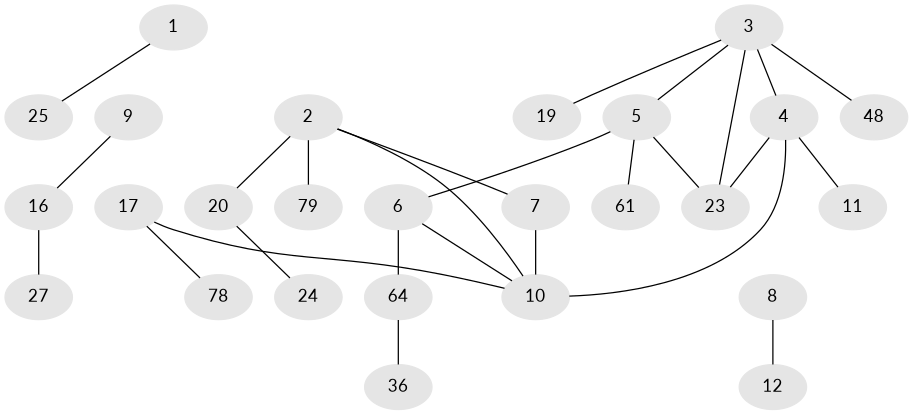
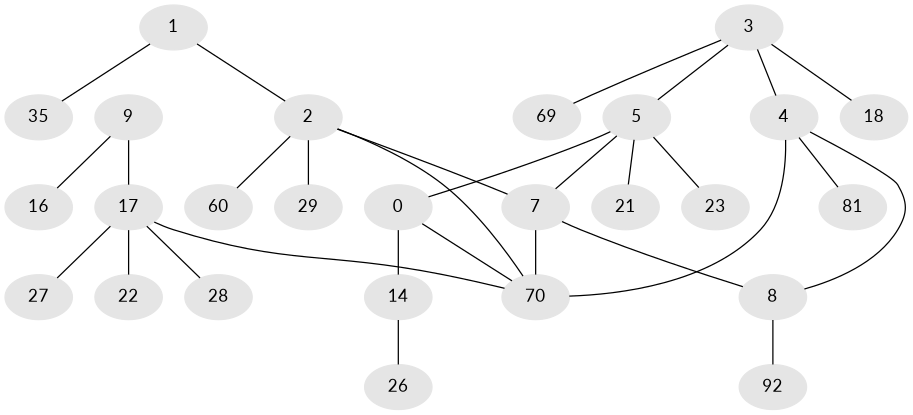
none -> (241, 73)
(39, 117) -> (39, 117)
(547, 117) -> (547, 117)
(732, 117) -> none
(874, 117) -> (874, 117)
none -> (129, 162)
none -> (586, 162)
(750, 162) -> (905, 212)
(219, 207) -> (219, 207)
(308, 207) -> (308, 207)
(398, 207) -> (398, 207)
(626, 207) -> (626, 207)
(853, 207) -> (853, 207)
(39, 252) -> (84, 252)
none -> (652, 256)
none -> (129, 297)
(219, 297) -> (219, 297)
(308, 297) -> none
(398, 297) -> (398, 297)
(536, 297) -> (536, 297)
(398, 387) -> (398, 387)
(773, 387) -> (773, 387)
